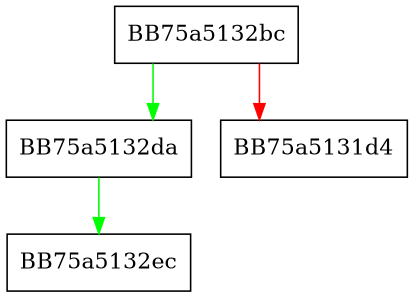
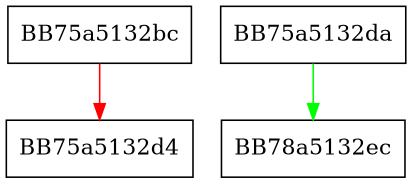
(153, 84) -> none
(314, 149) -> (100, 149)
(99, 263) -> (313, 149)
